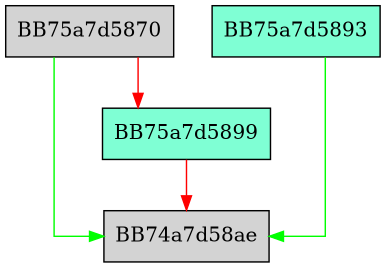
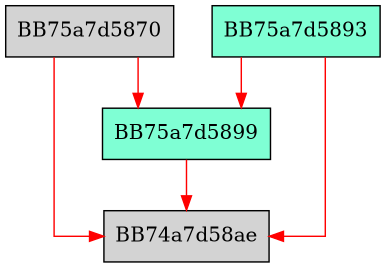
none -> (241, 75)
(54, 165) -> (54, 165)
(325, 168) -> (325, 168)
